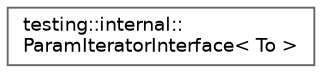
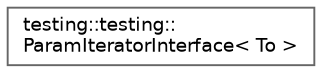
(161, 36) -> (161, 36)
